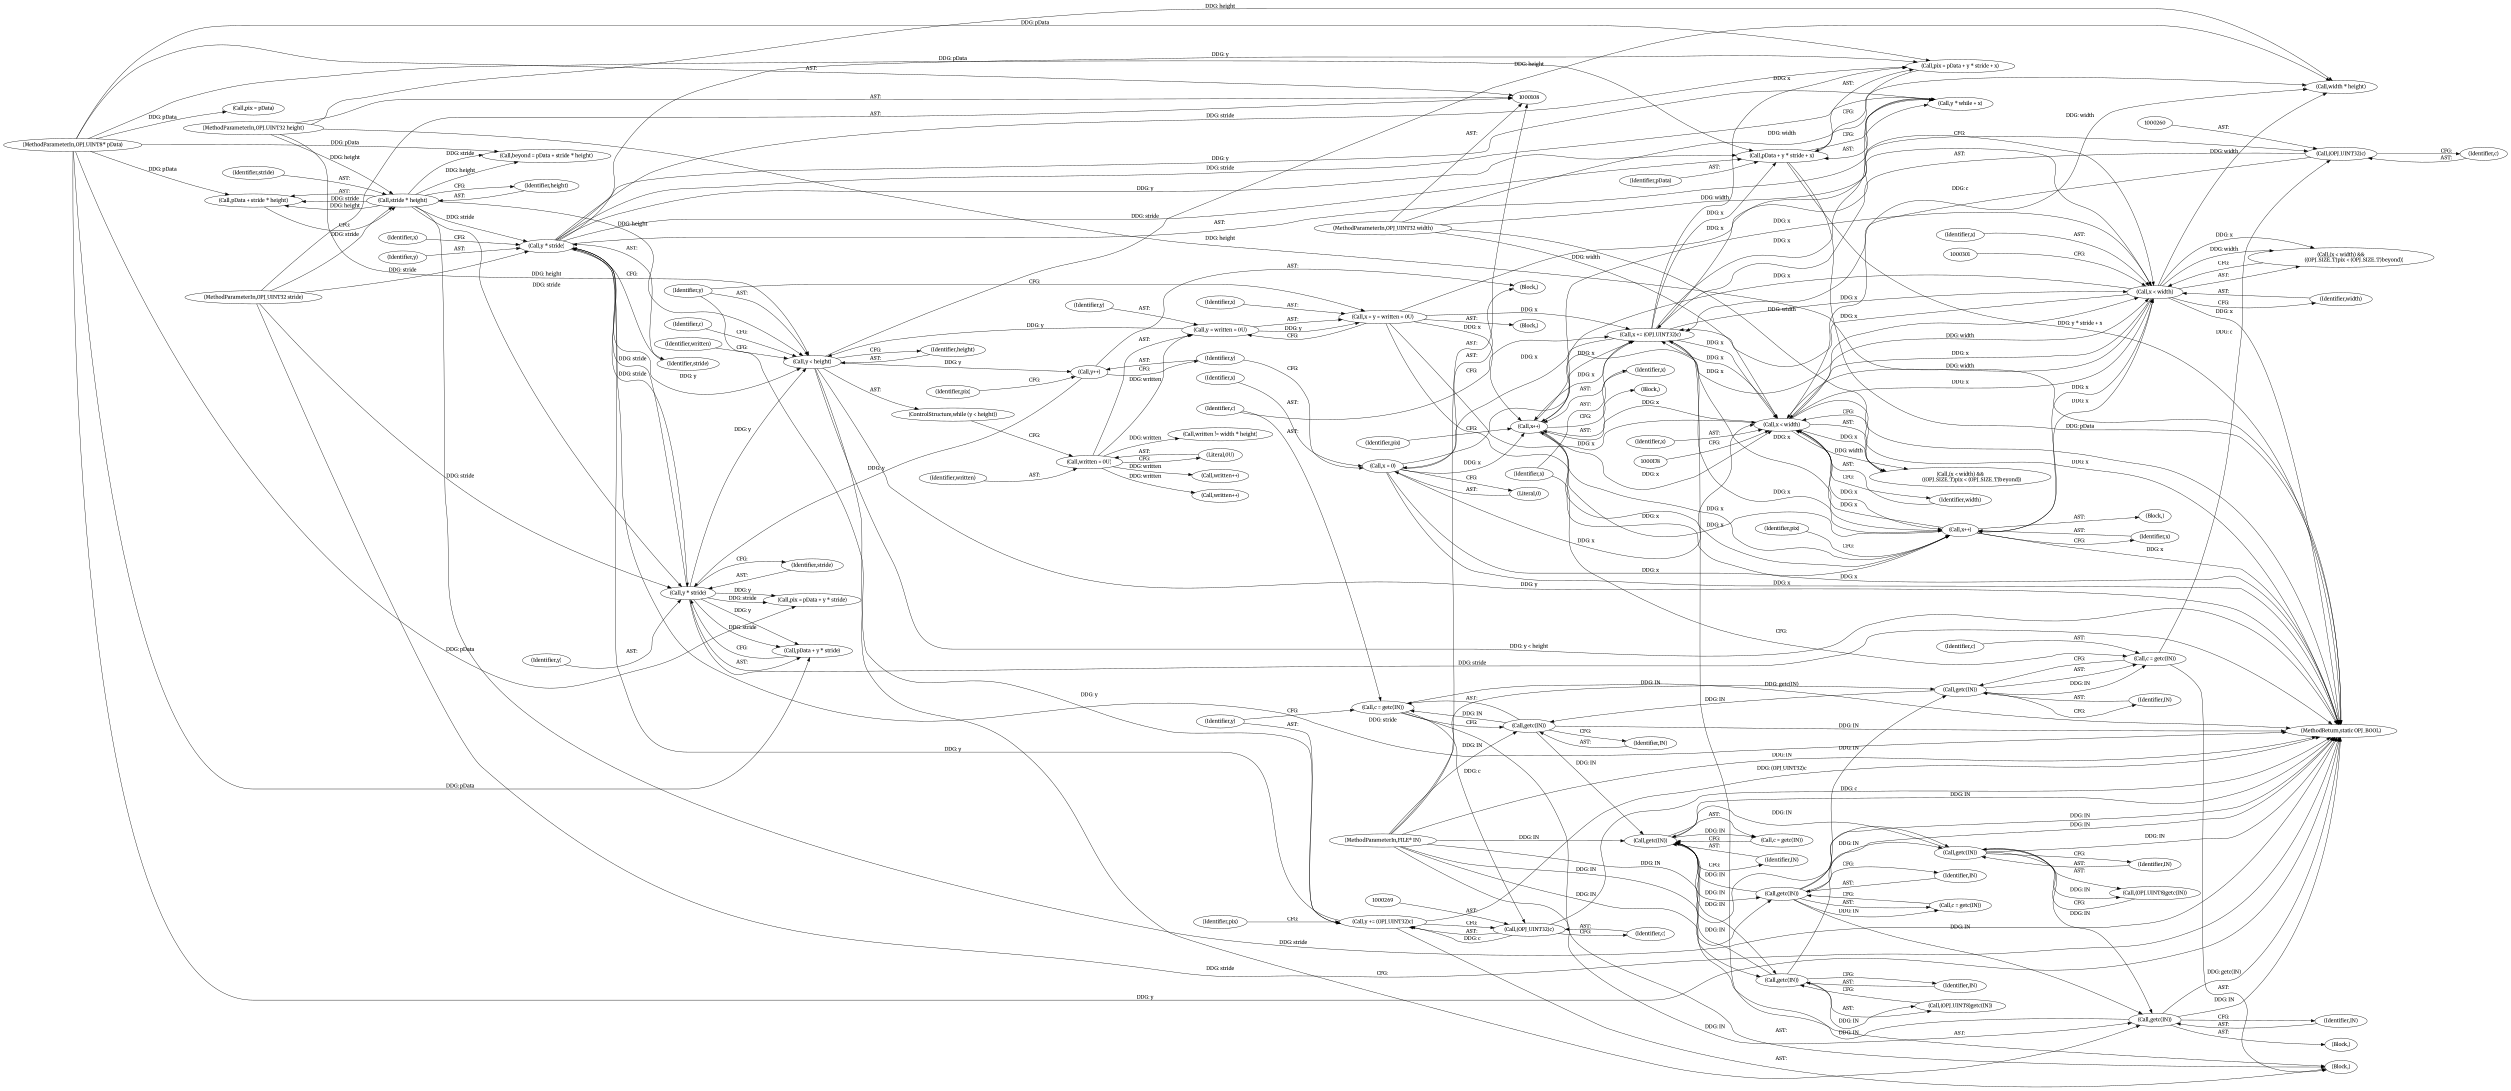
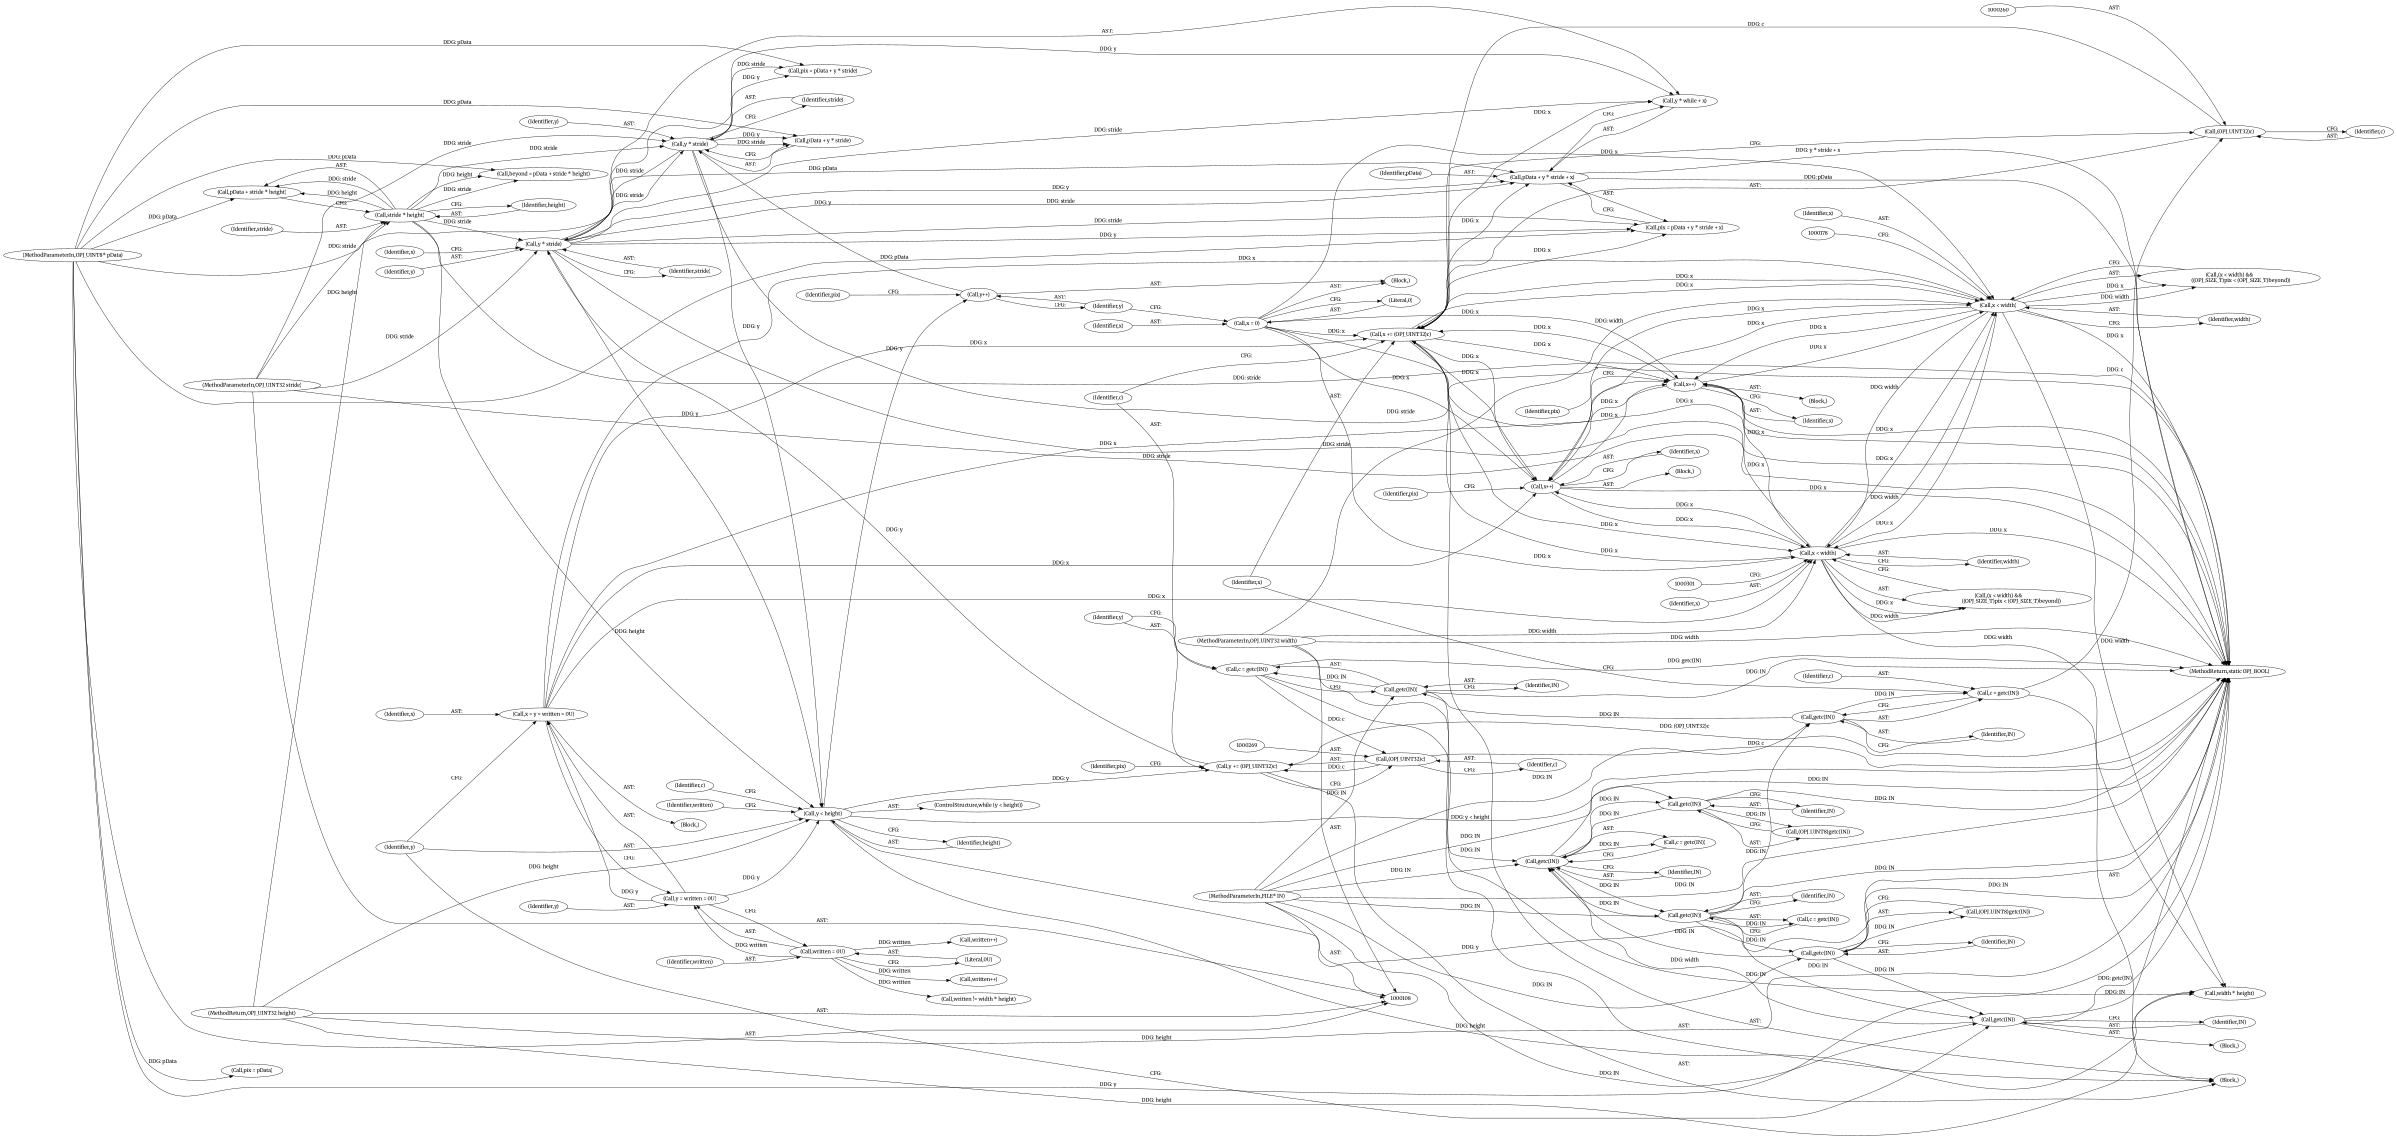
(254, 128) -> (252, 1013)
(1507, 393) -> (1309, 333)
(1020, 438) -> (752, 921)
